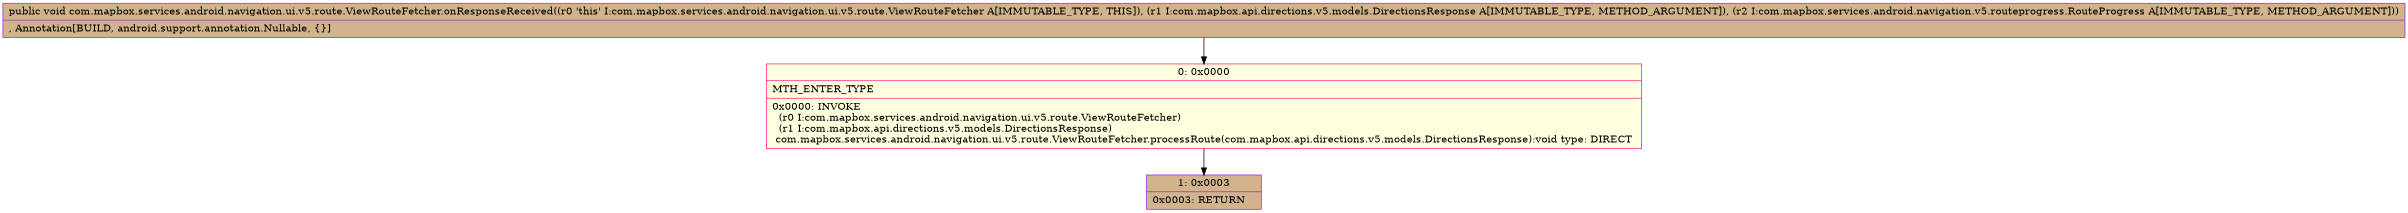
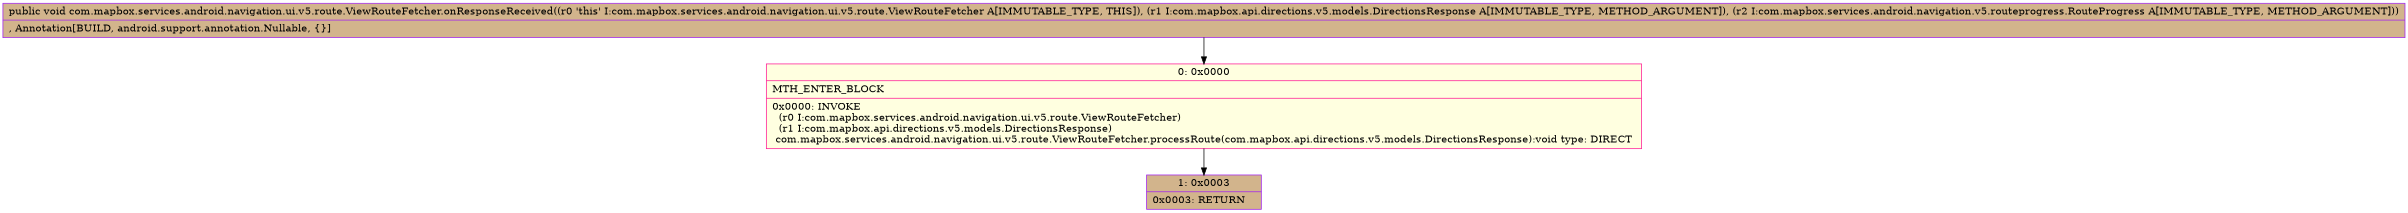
(823, 89) -> (828, 89)
